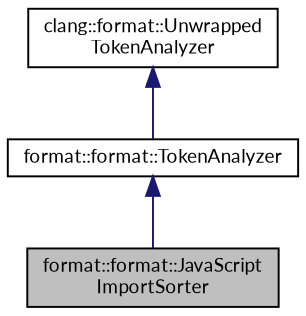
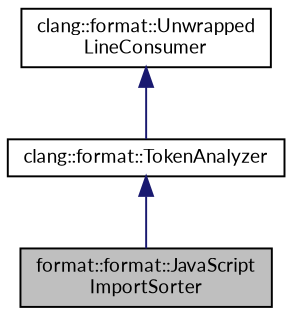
(153, 38) -> (146, 38)
(153, 158) -> (146, 158)
